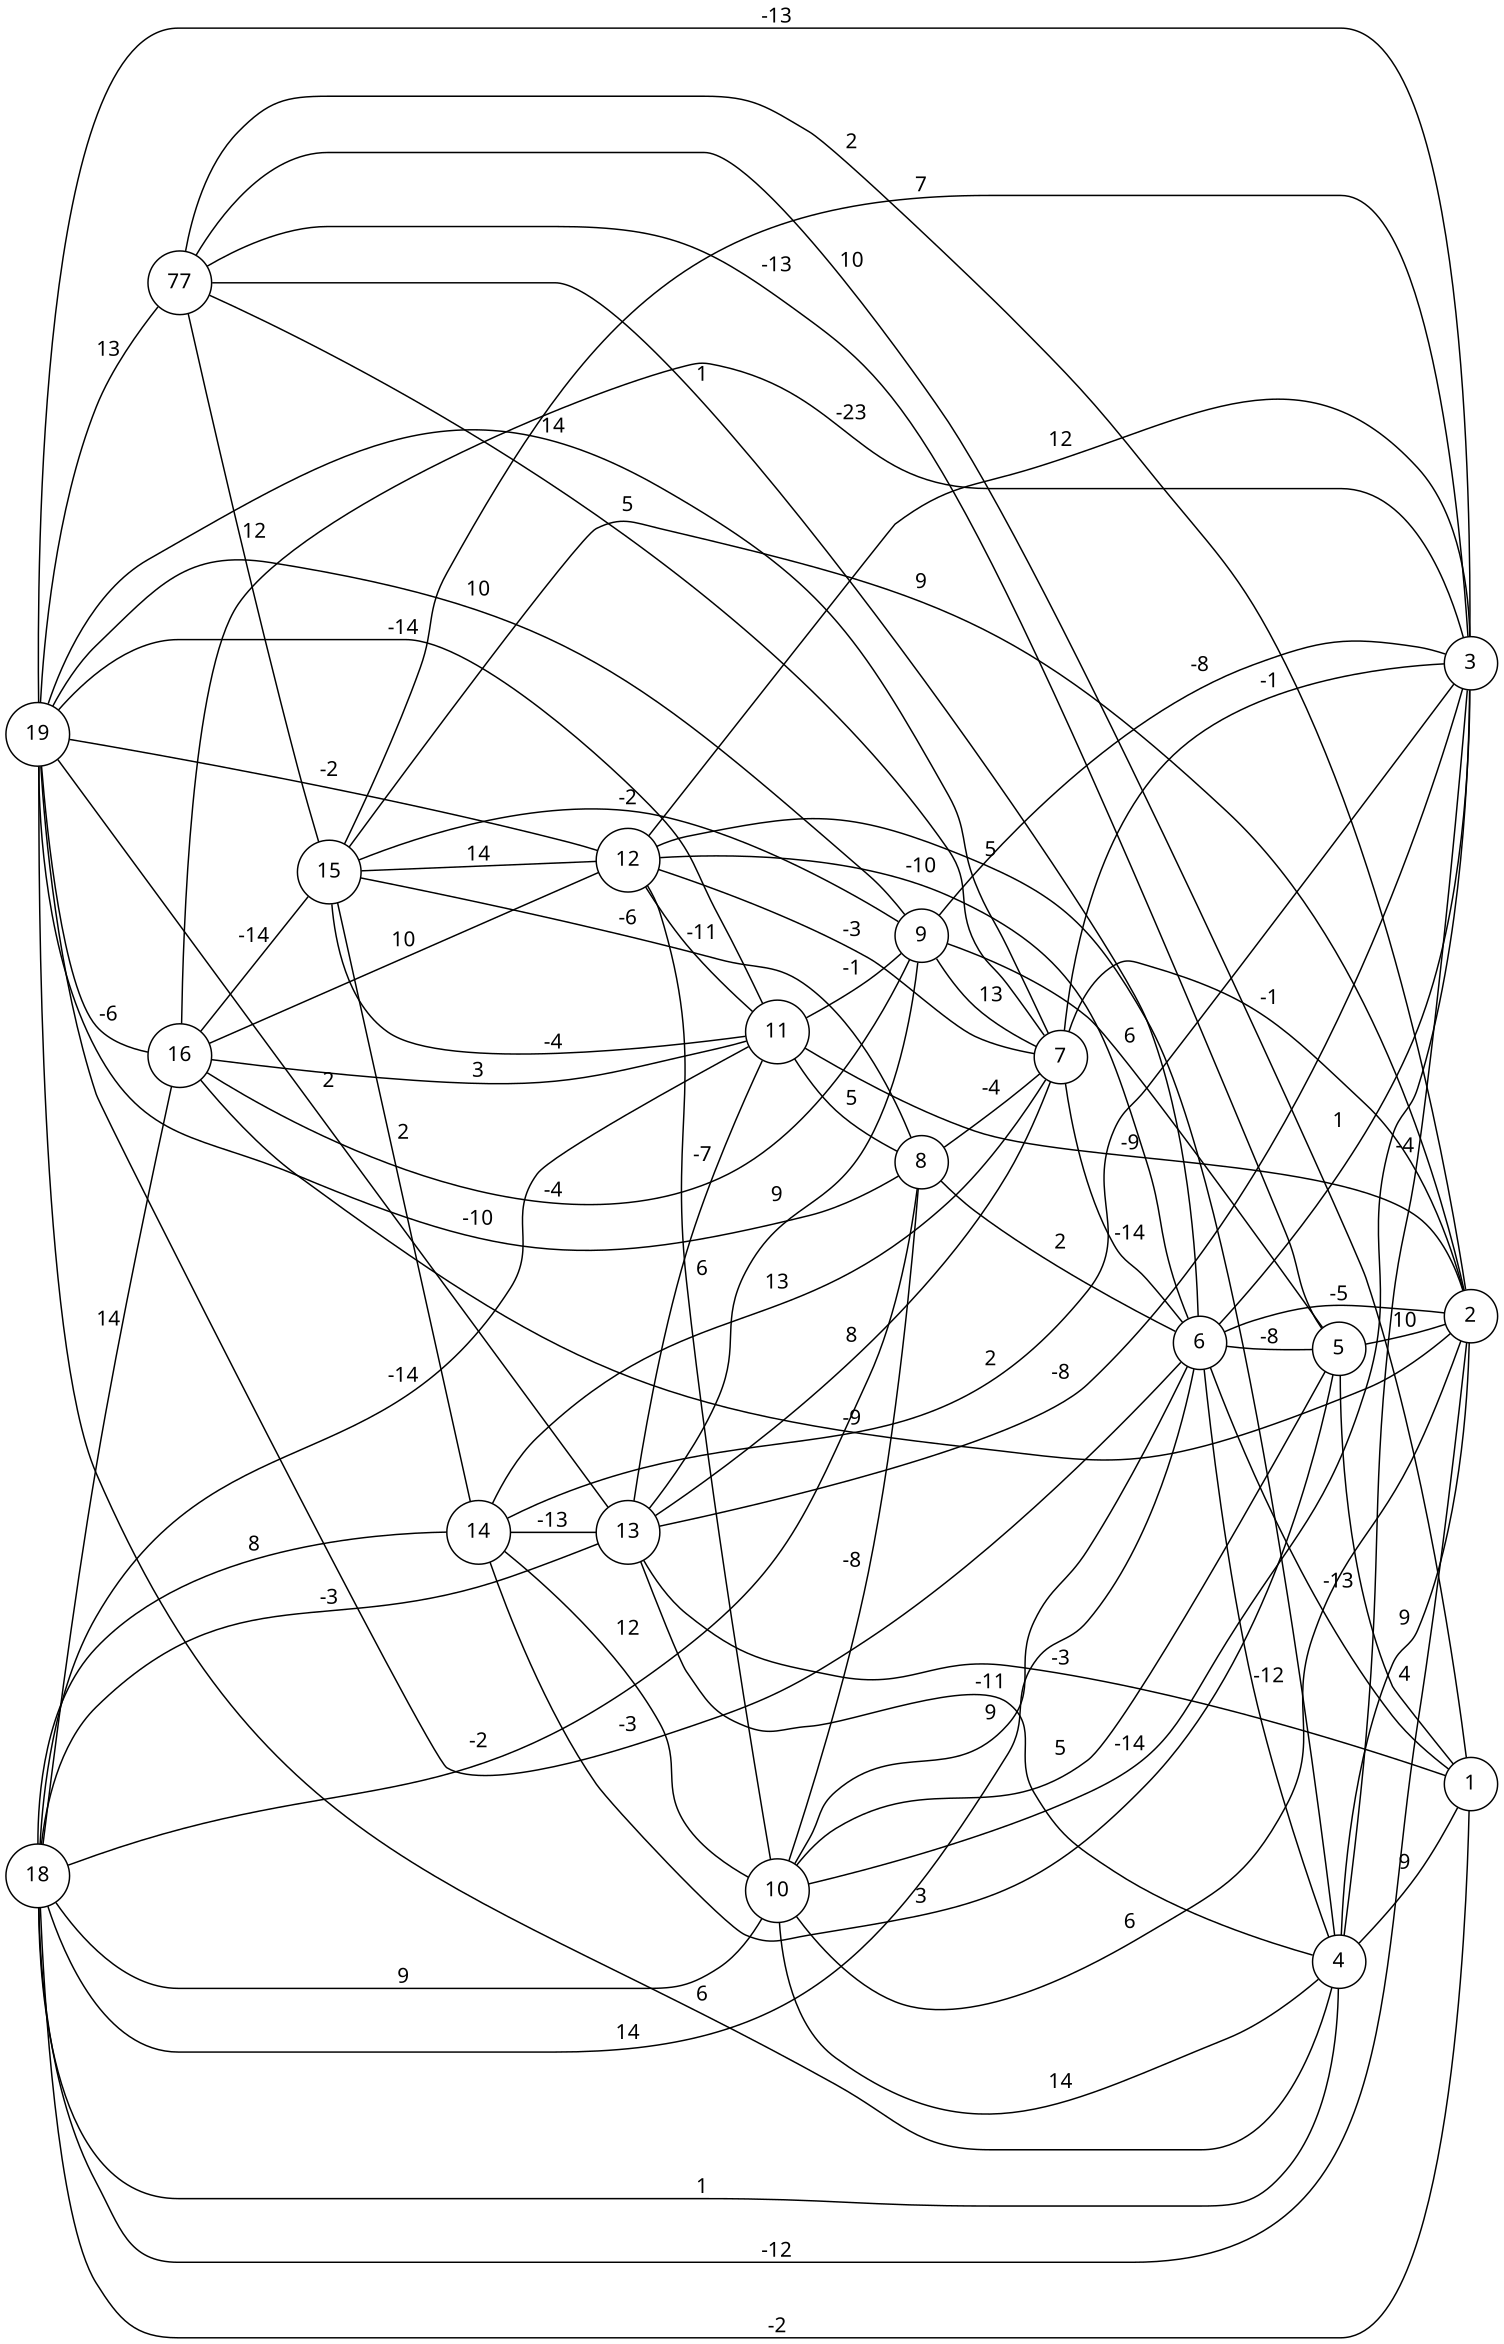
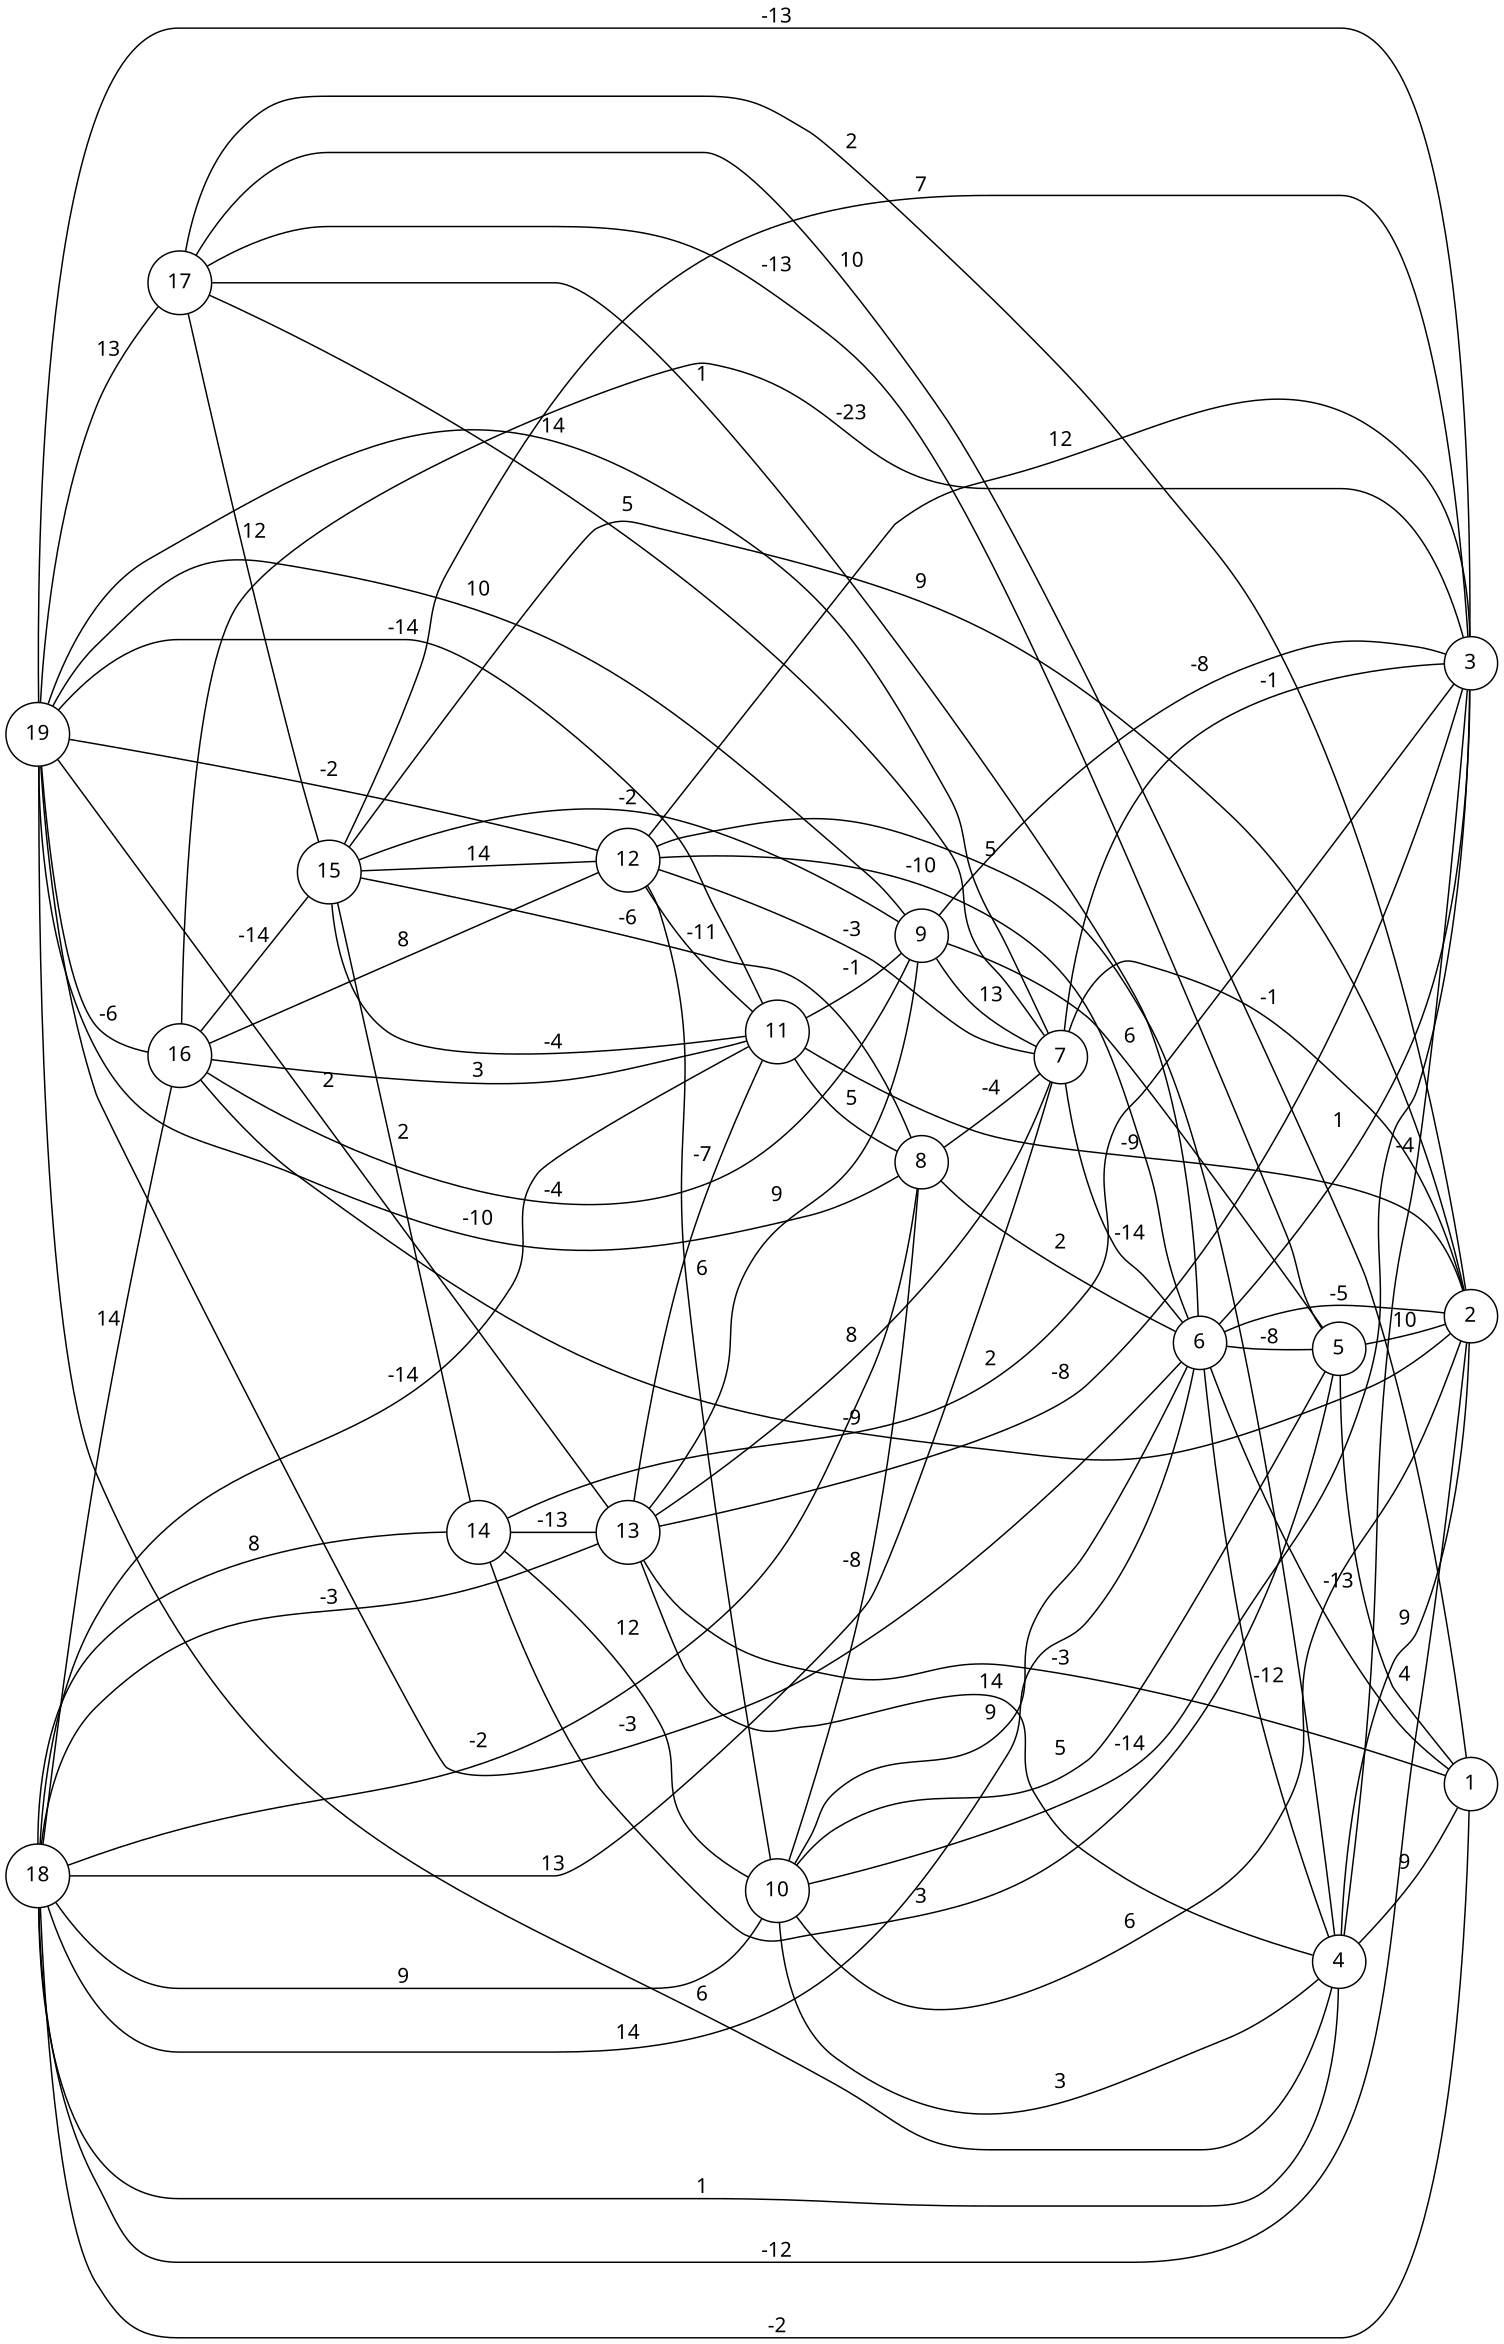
(180, 283) -> (180, 283)
(404, 941) -> (404, 941)
(778, 1305) -> (719, 1753)
(991, 1683) -> (991, 1683)
(1061, 2082) -> (1061, 2082)
